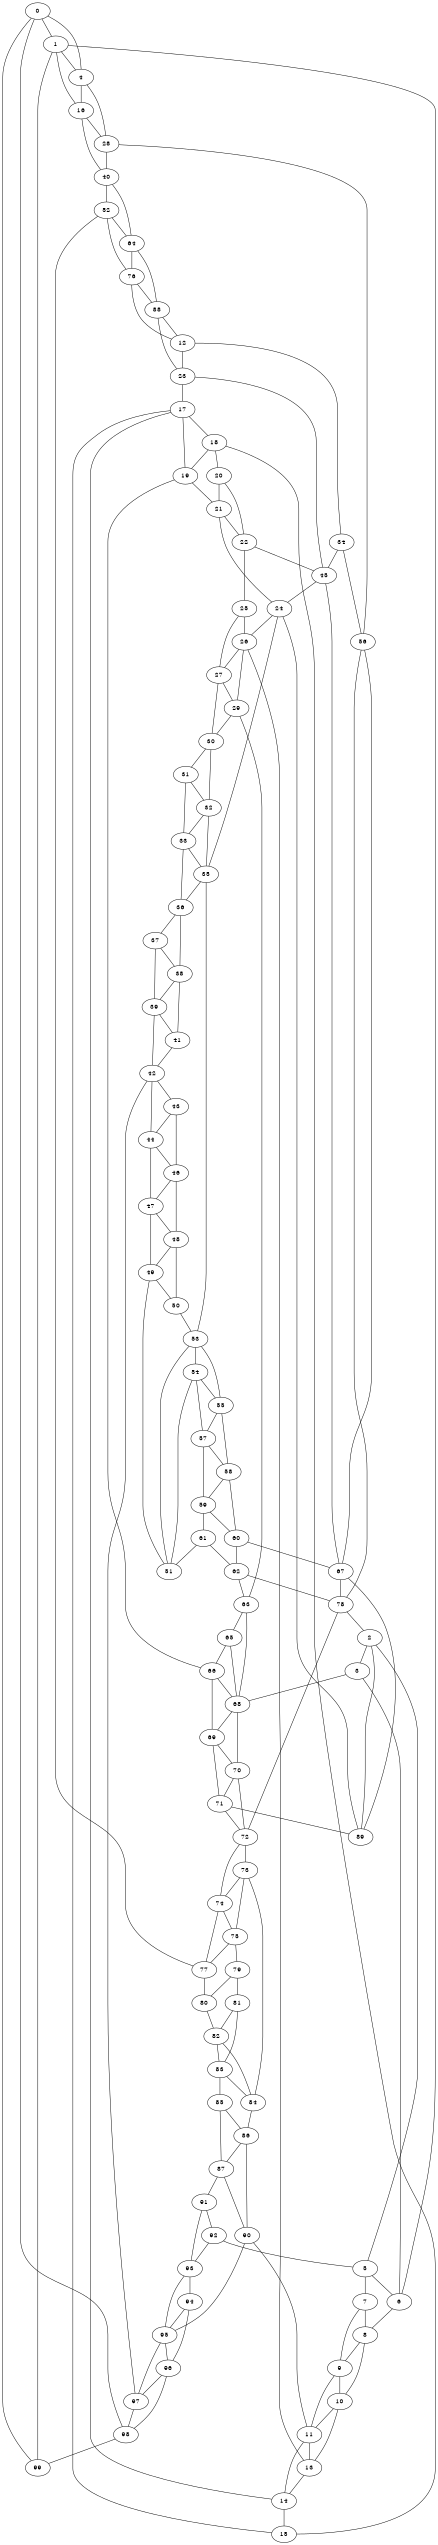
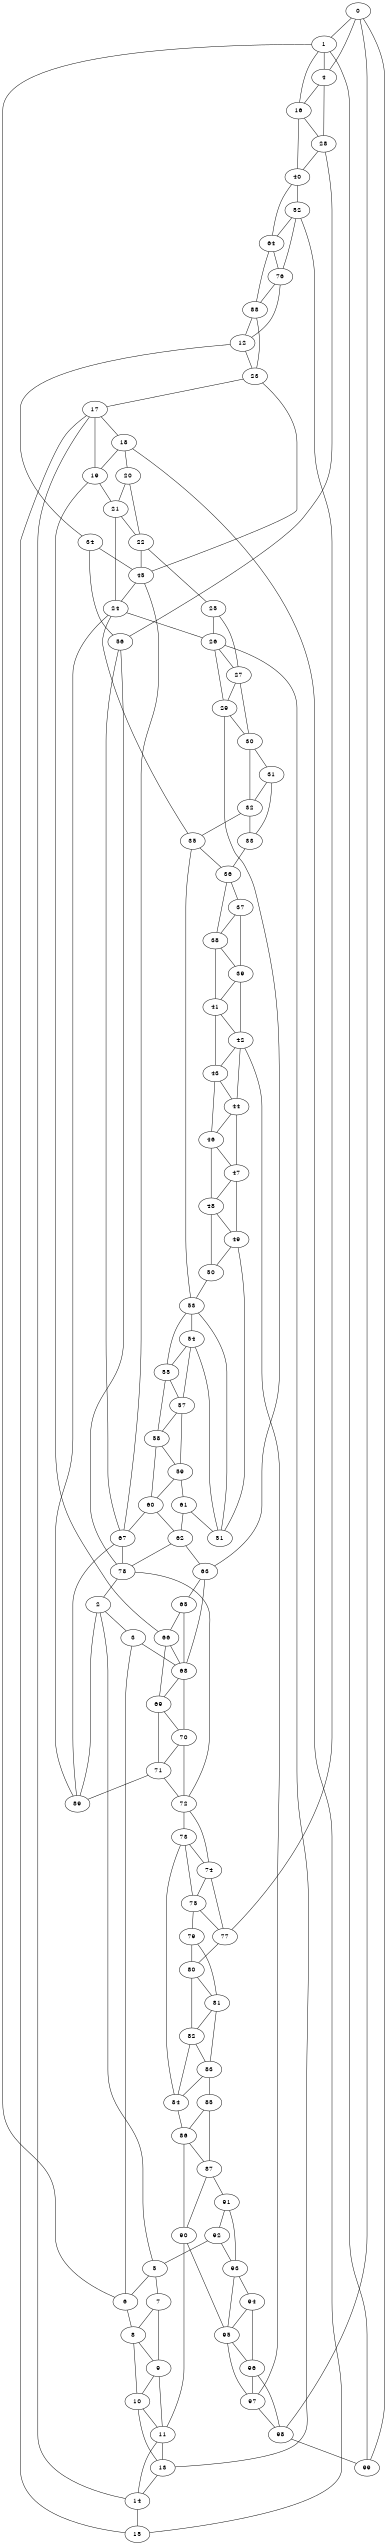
(195, 858) -> none
none -> (215, 1040)
none -> (205, 1986)
